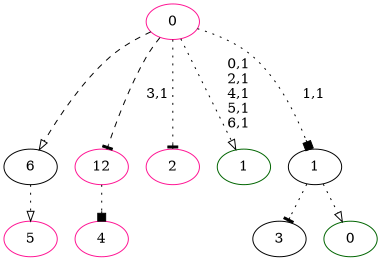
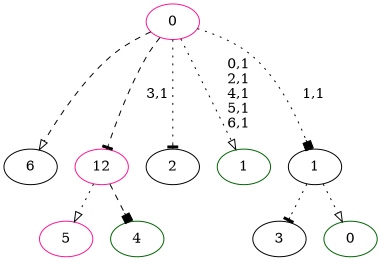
(173, 167) -> (173, 167)
(31, 198) -> (86, 198)
(102, 198) -> (117, 198)
(102, 239) -> (137, 239)
